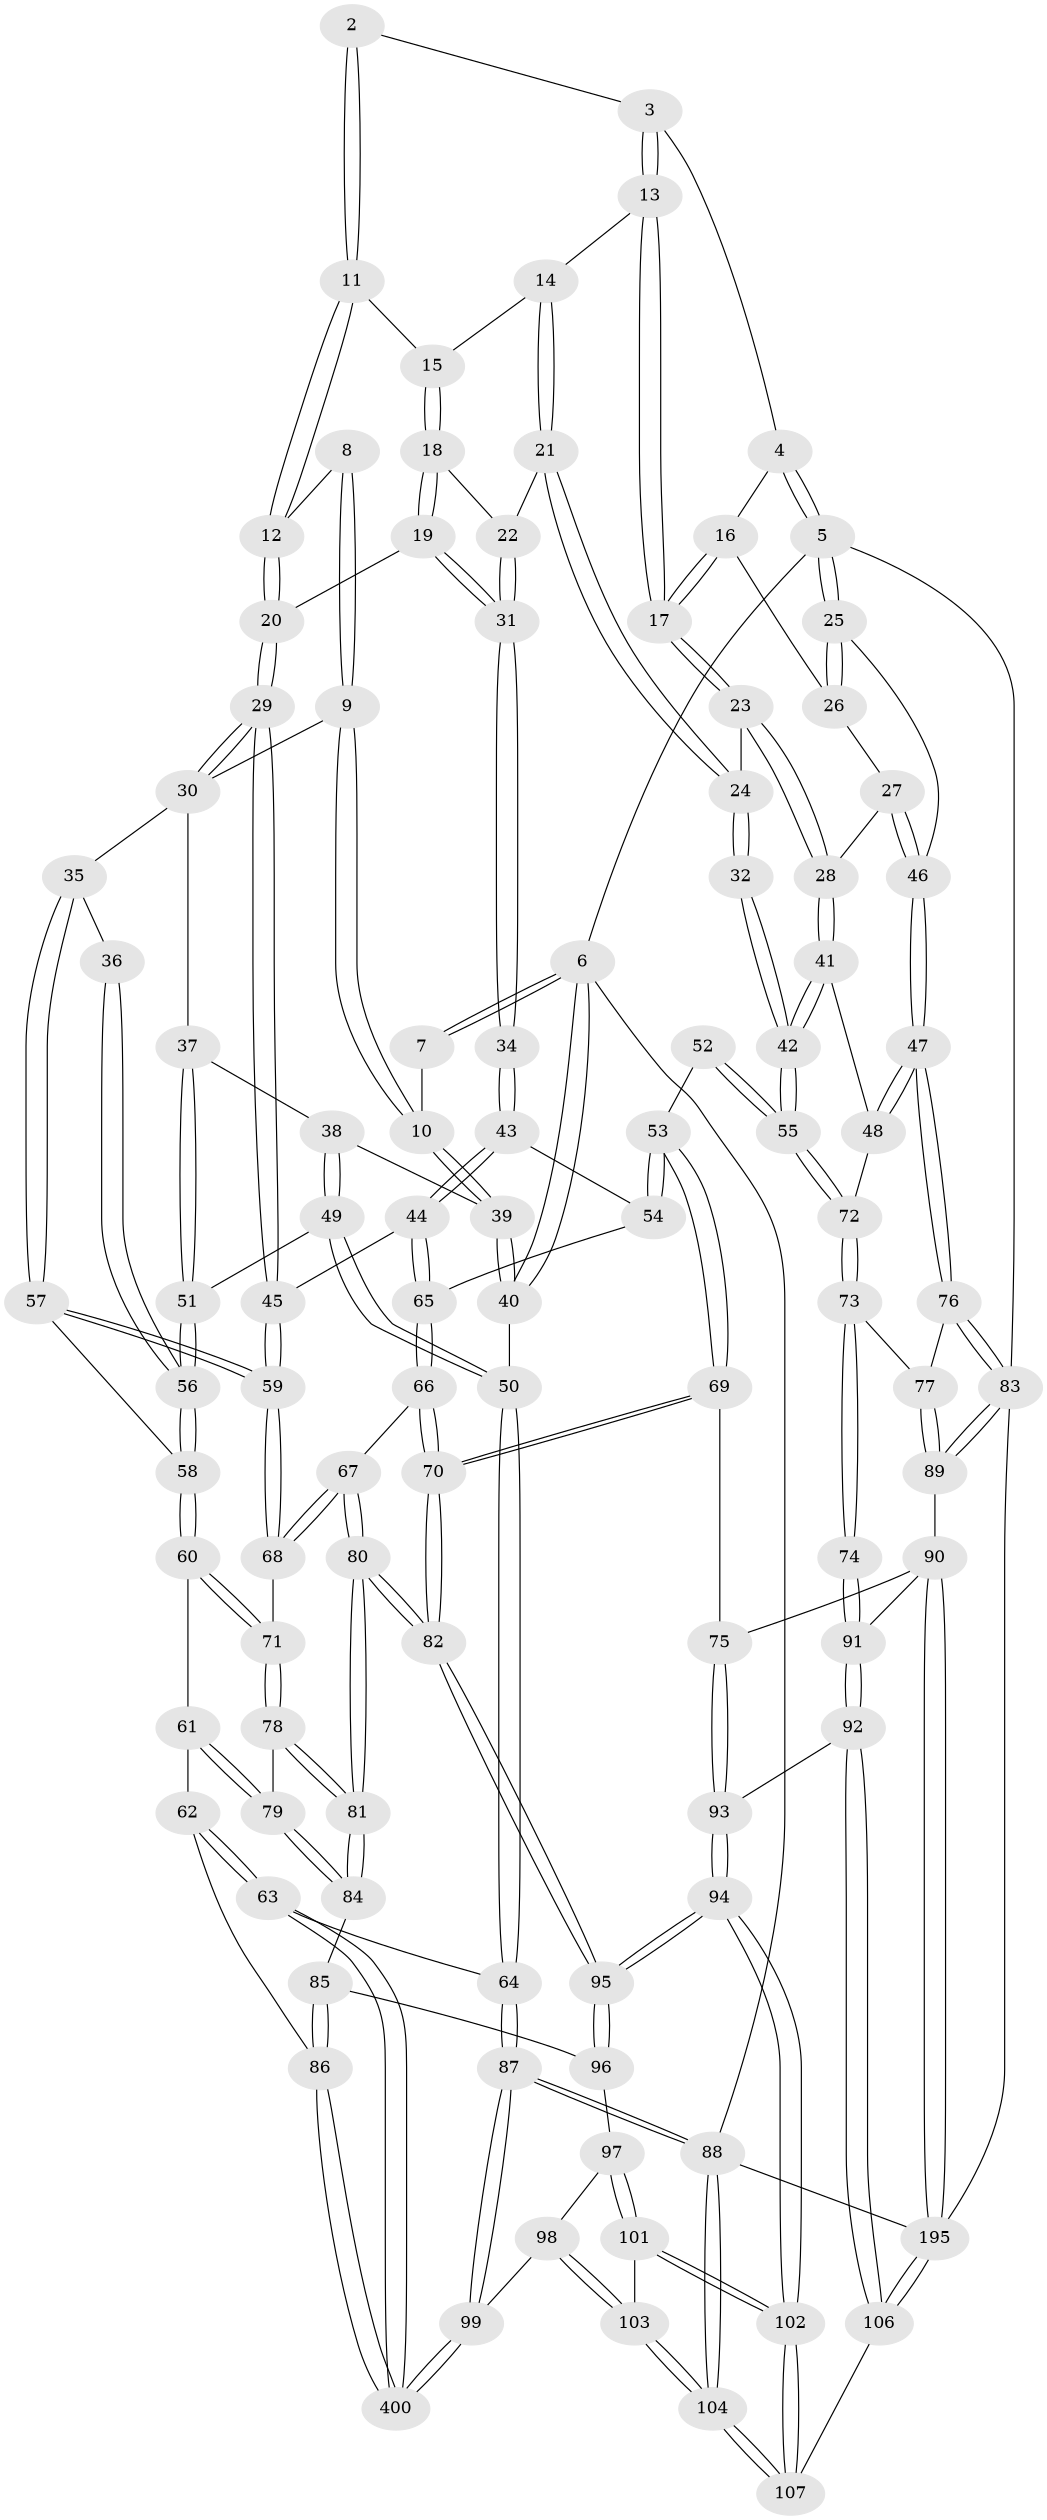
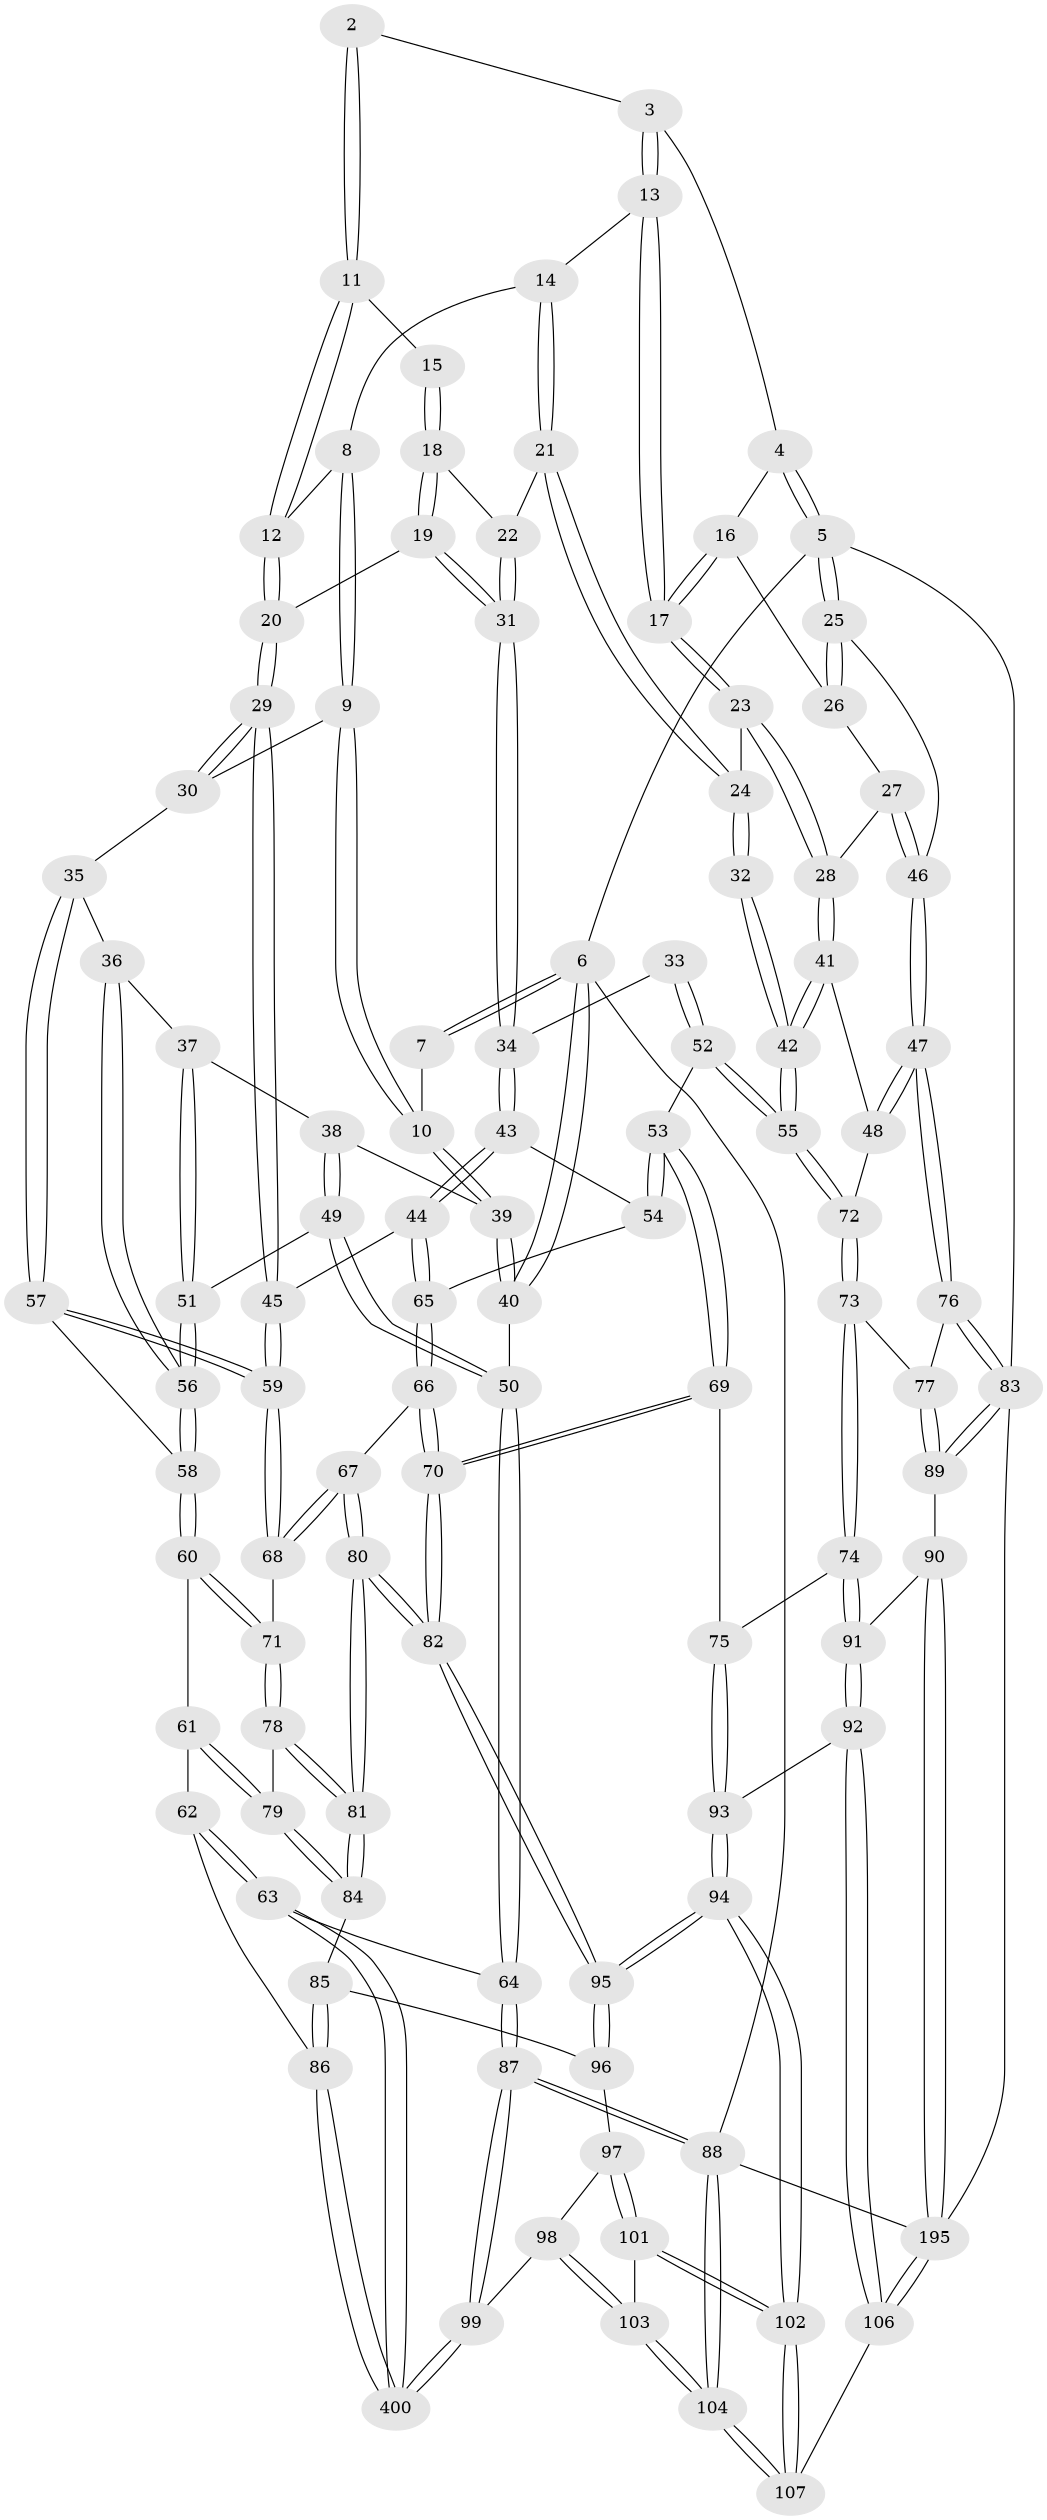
(489, 324) -> (412, 327)
(188, 920) -> (150, 1005)
none -> (675, 962)
(830, 1604) -> (793, 1595)
